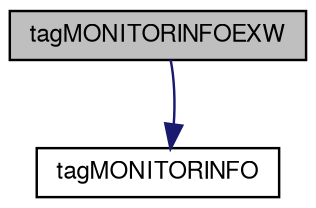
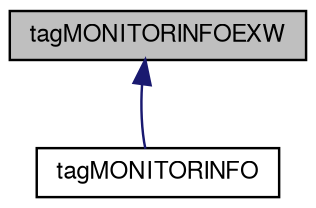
(174, 92) -> (142, 117)
